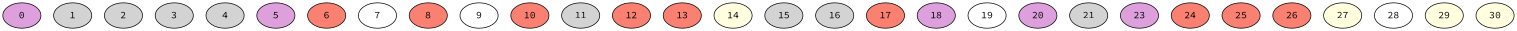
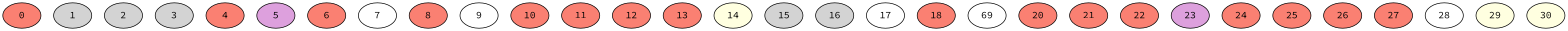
(22, 16) -> (22, 16)
(225, 16) -> (225, 16)
(581, 16) -> (581, 16)
(885, 16) -> (885, 16)
(936, 16) -> (936, 16)
(987, 16) -> (987, 16)
(1038, 16) -> (1038, 16)
(1089, 16) -> (1089, 16)
none -> (1139, 16)
(1343, 16) -> (1393, 16)
